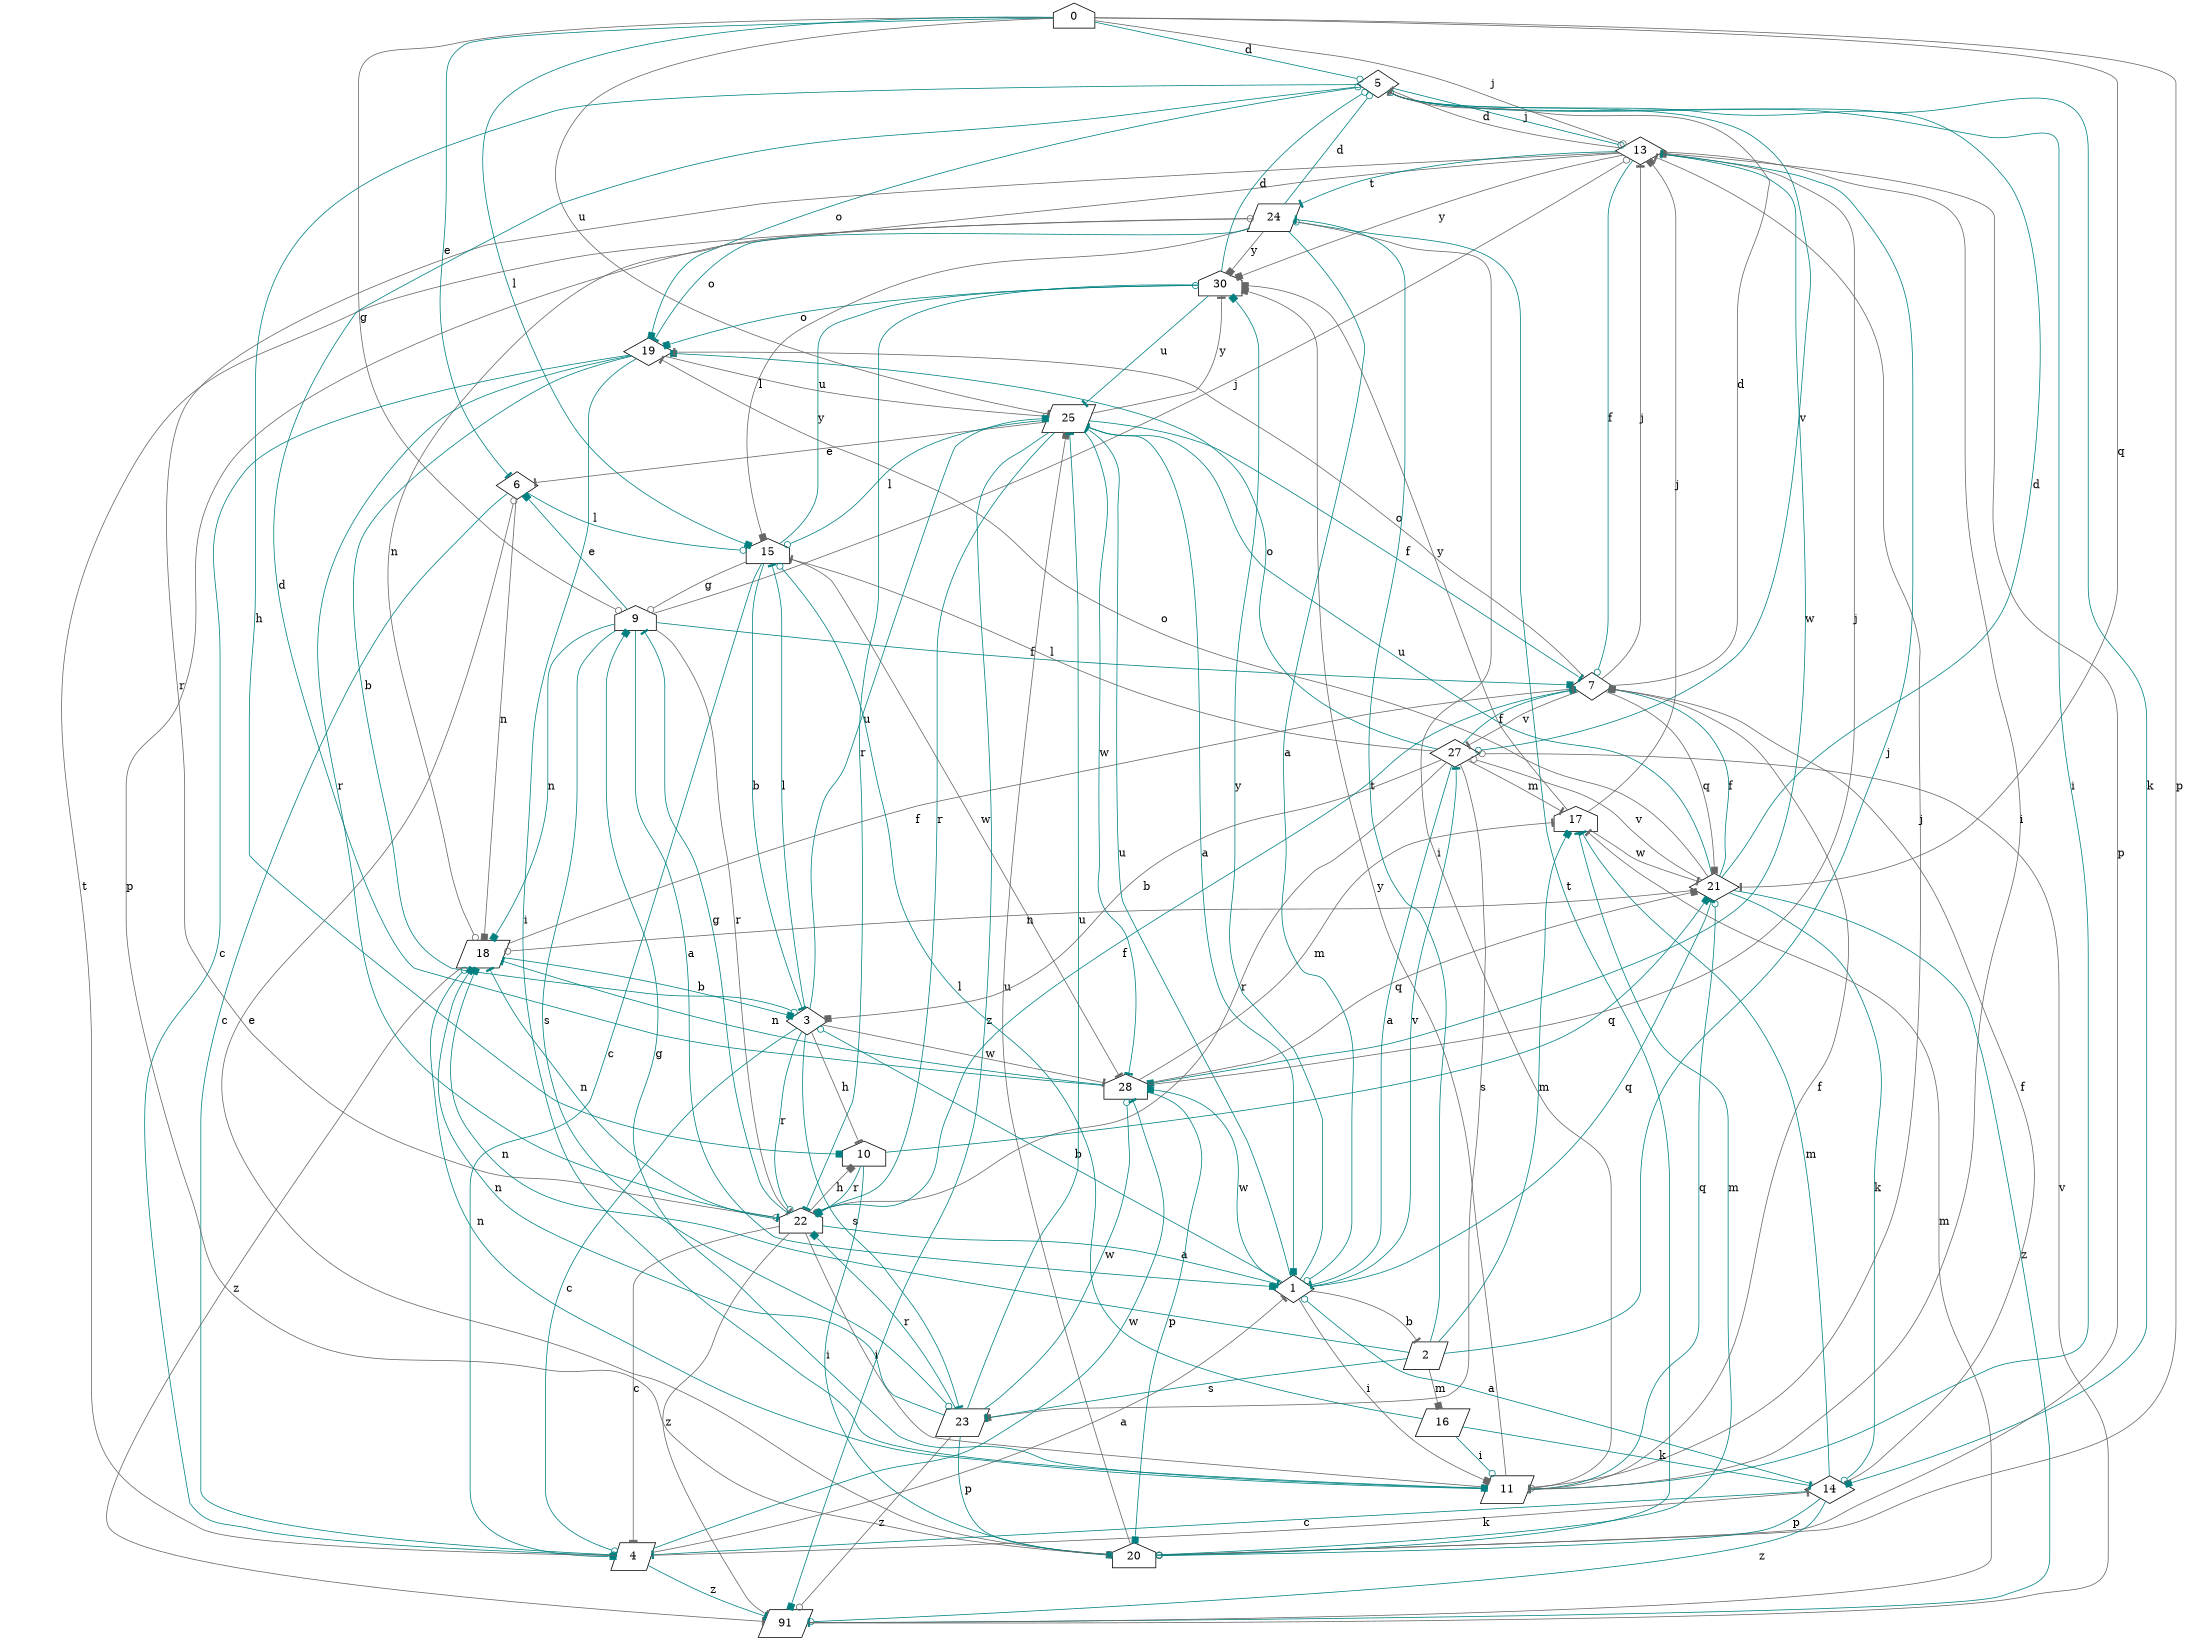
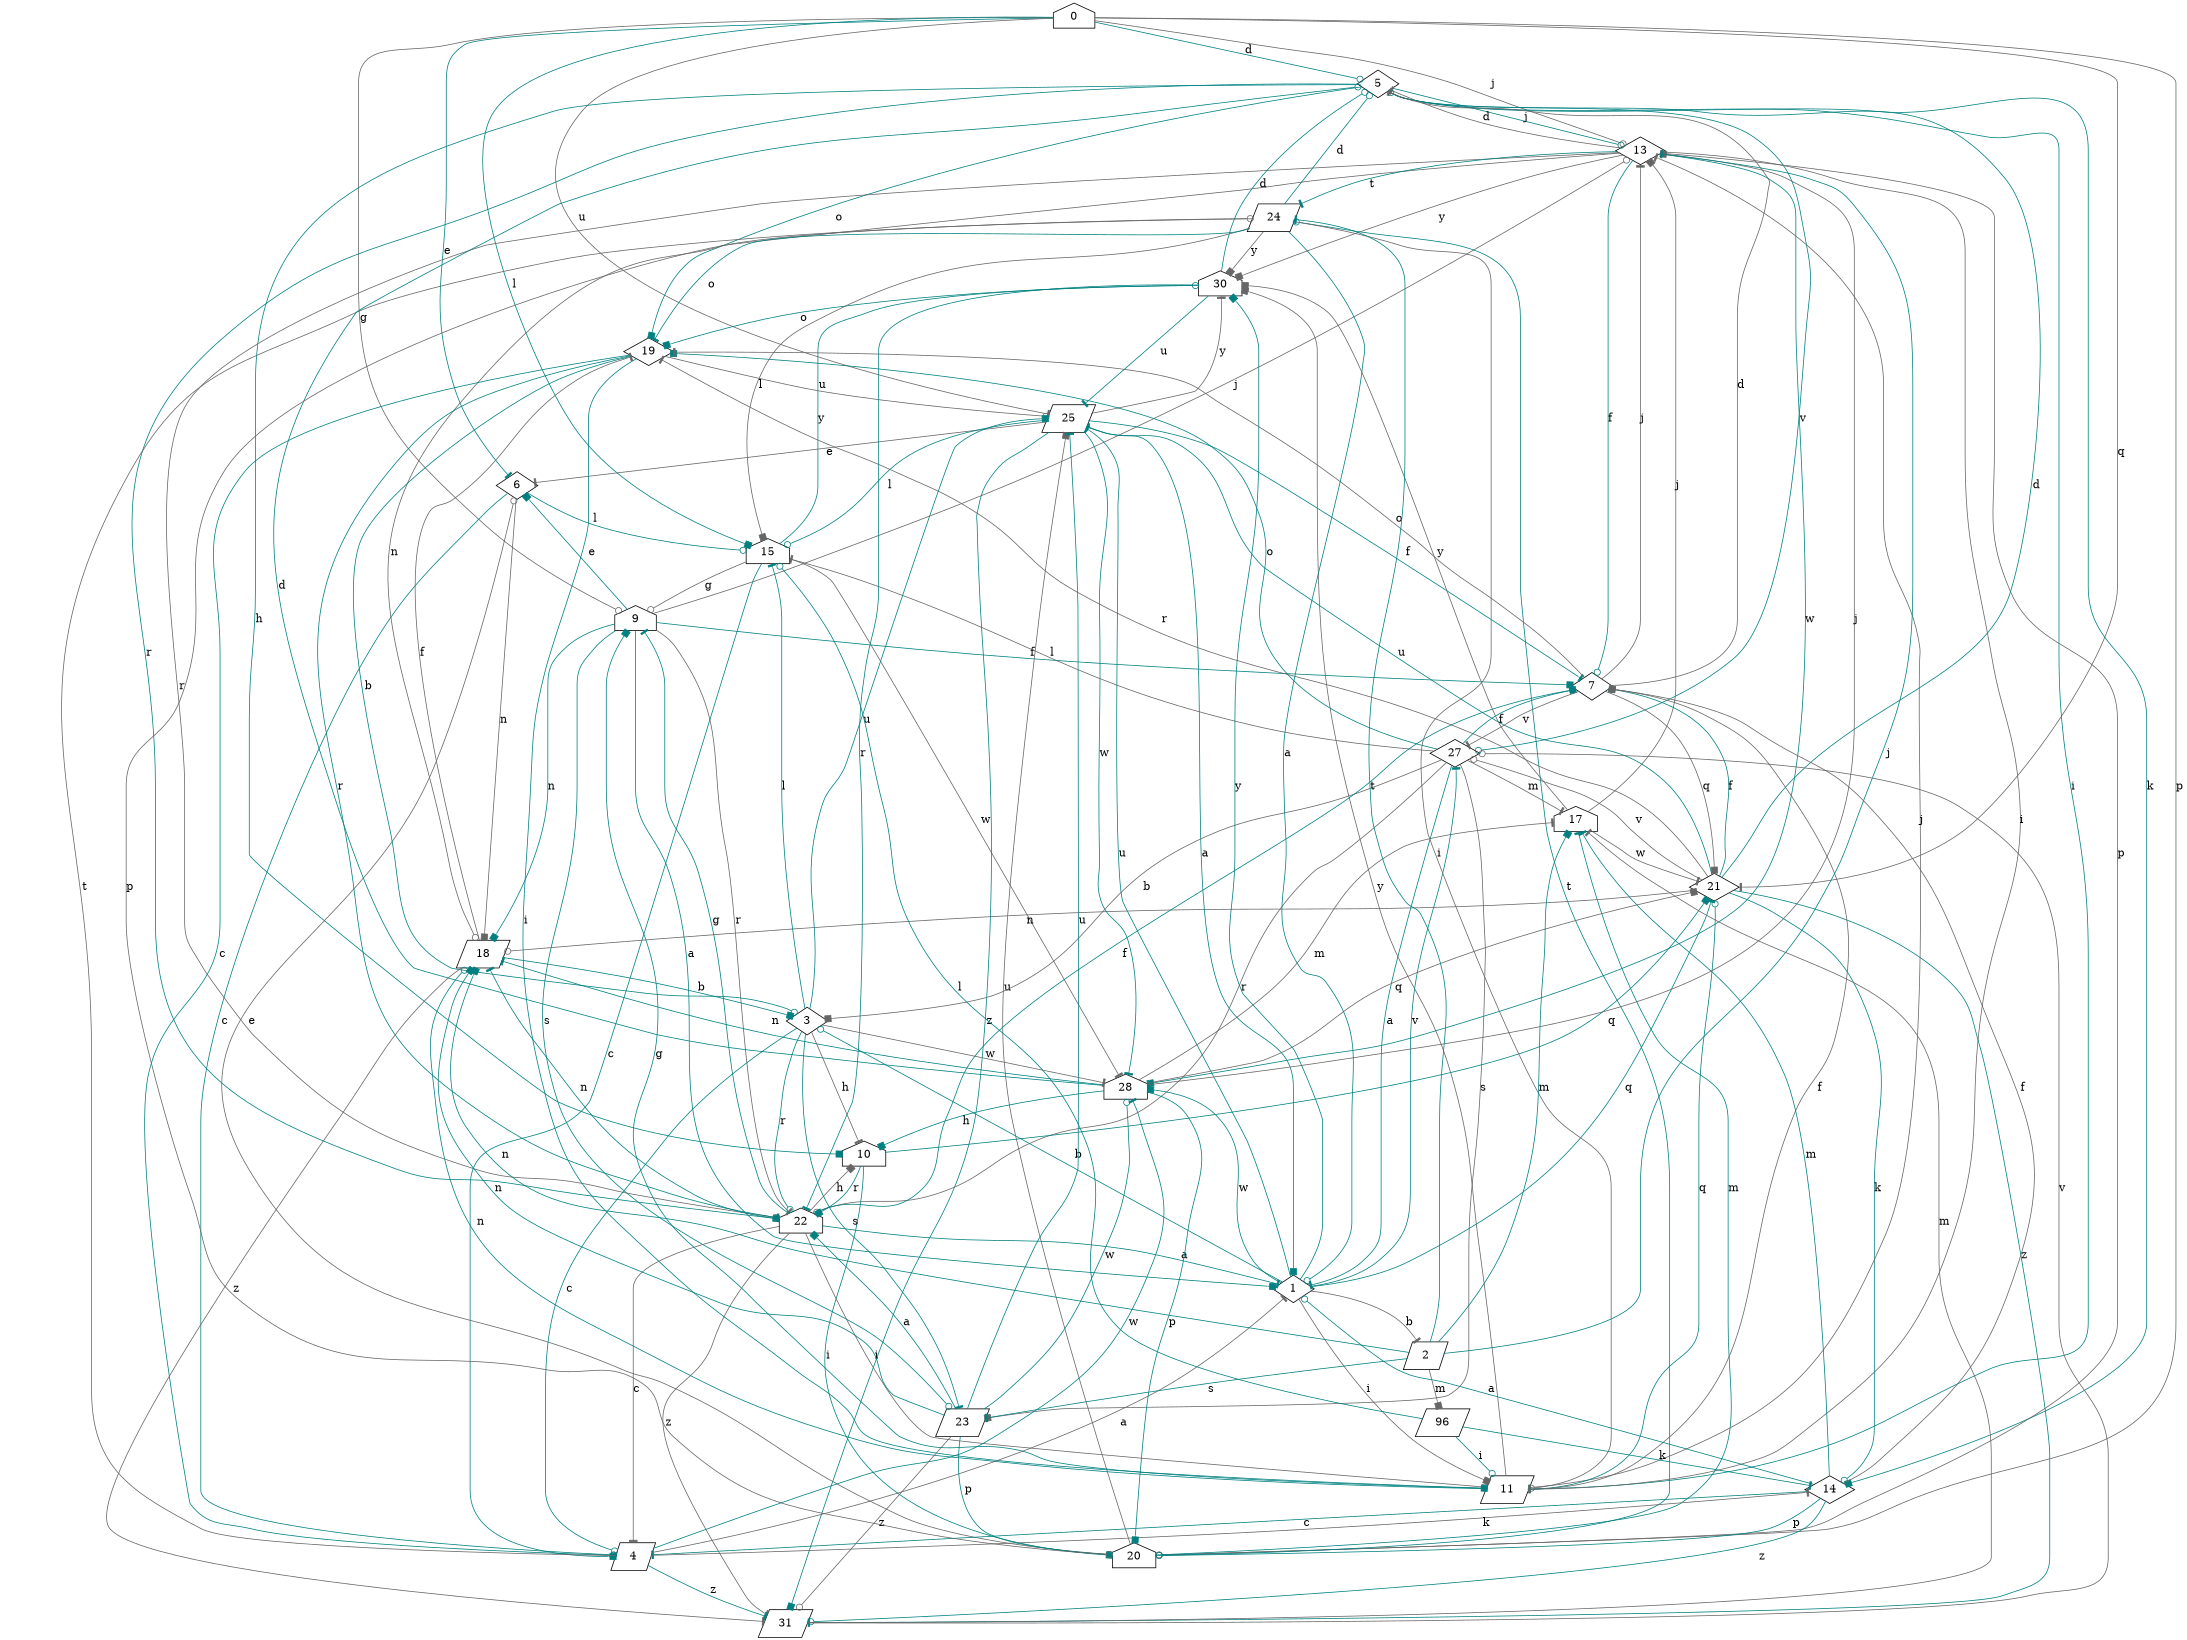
(1164, 619) -> (1164, 619)
(1031, 782) -> (415, 600)
(753, 787) -> none
(937, 828) -> (164, 408)
none -> (993, 1108)
(907, 1322) -> (907, 1322)
(1443, 1423) -> (1443, 1423)
(786, 1624) -> (786, 1624)
